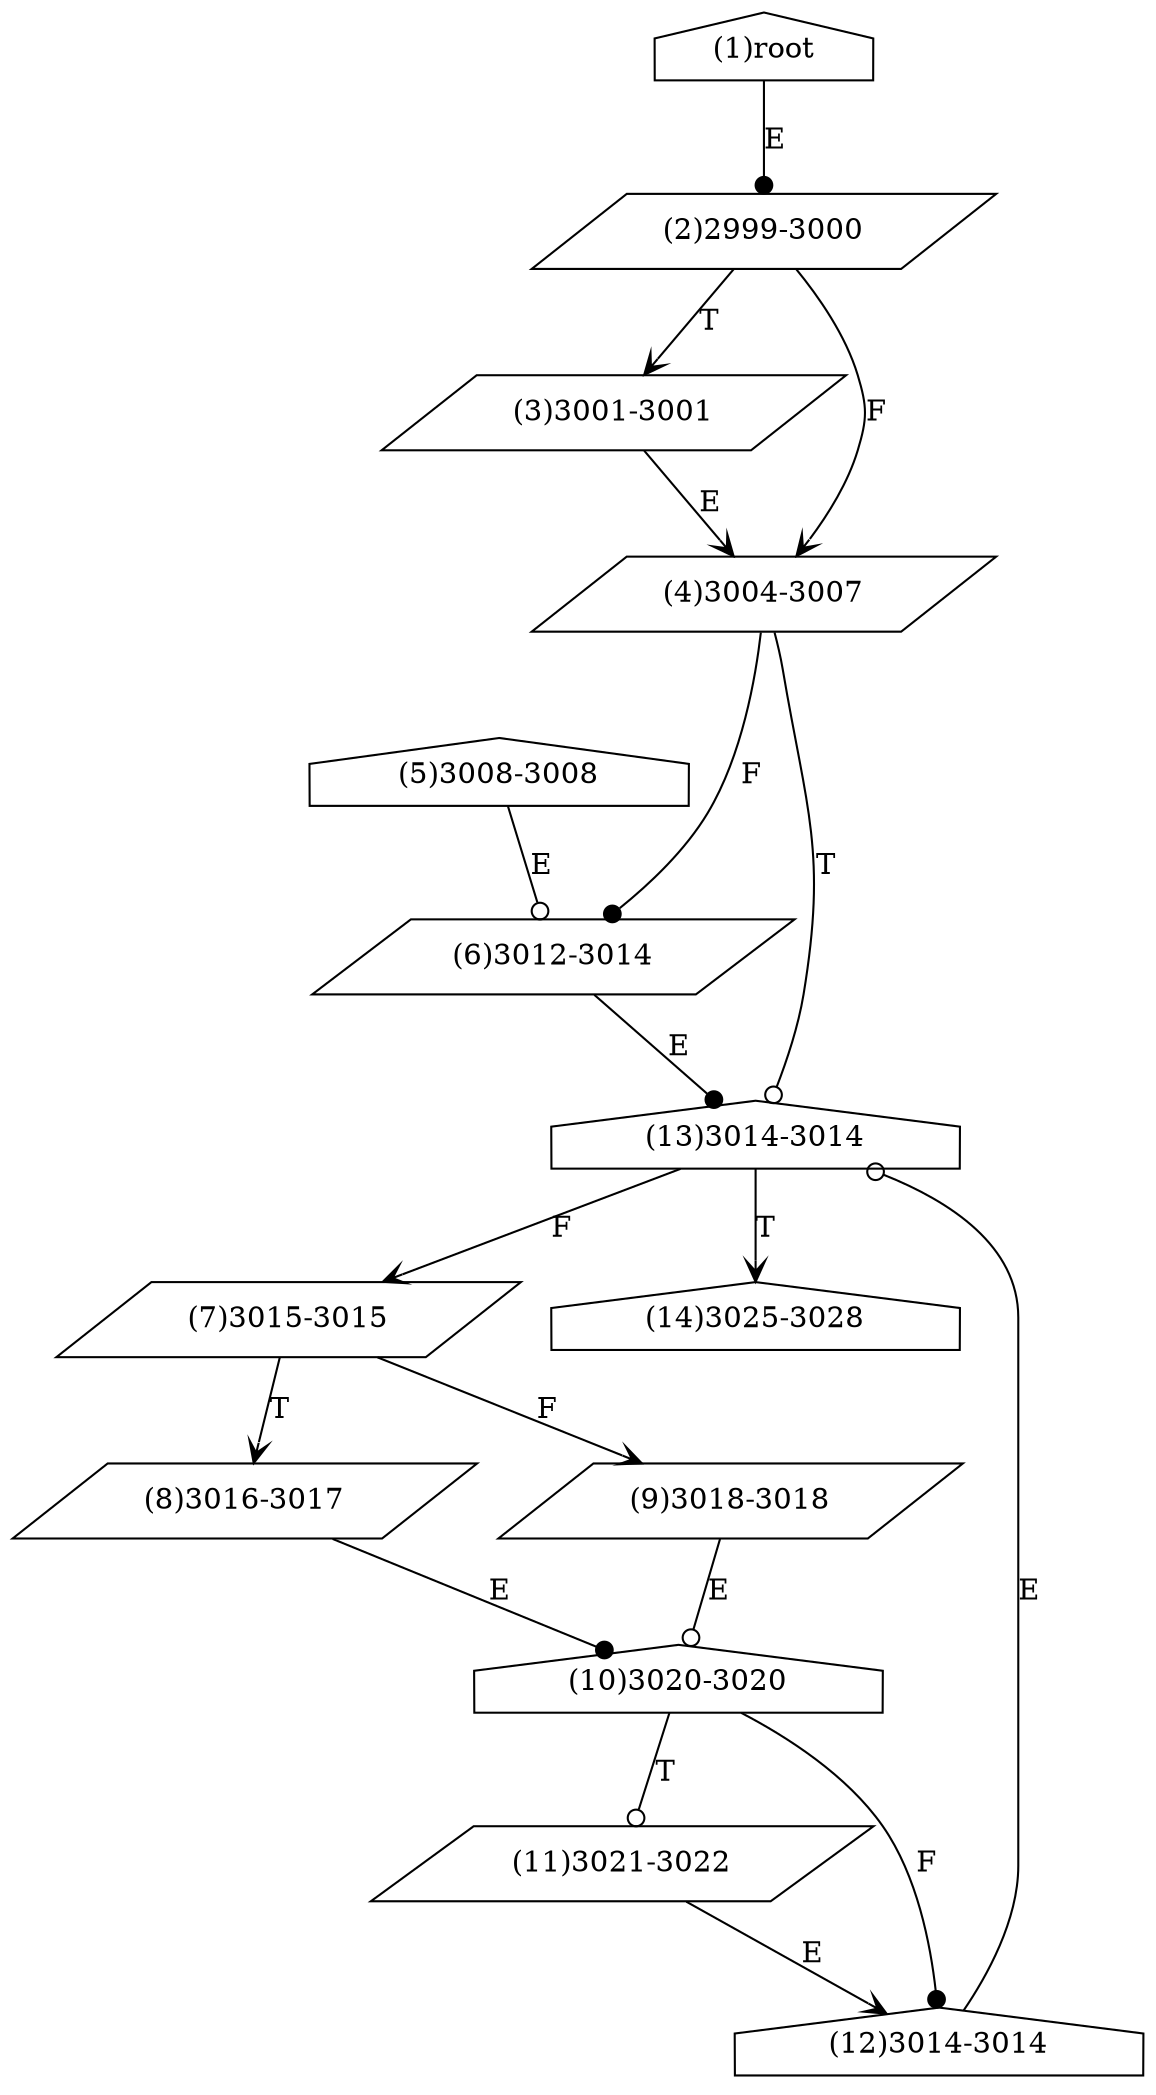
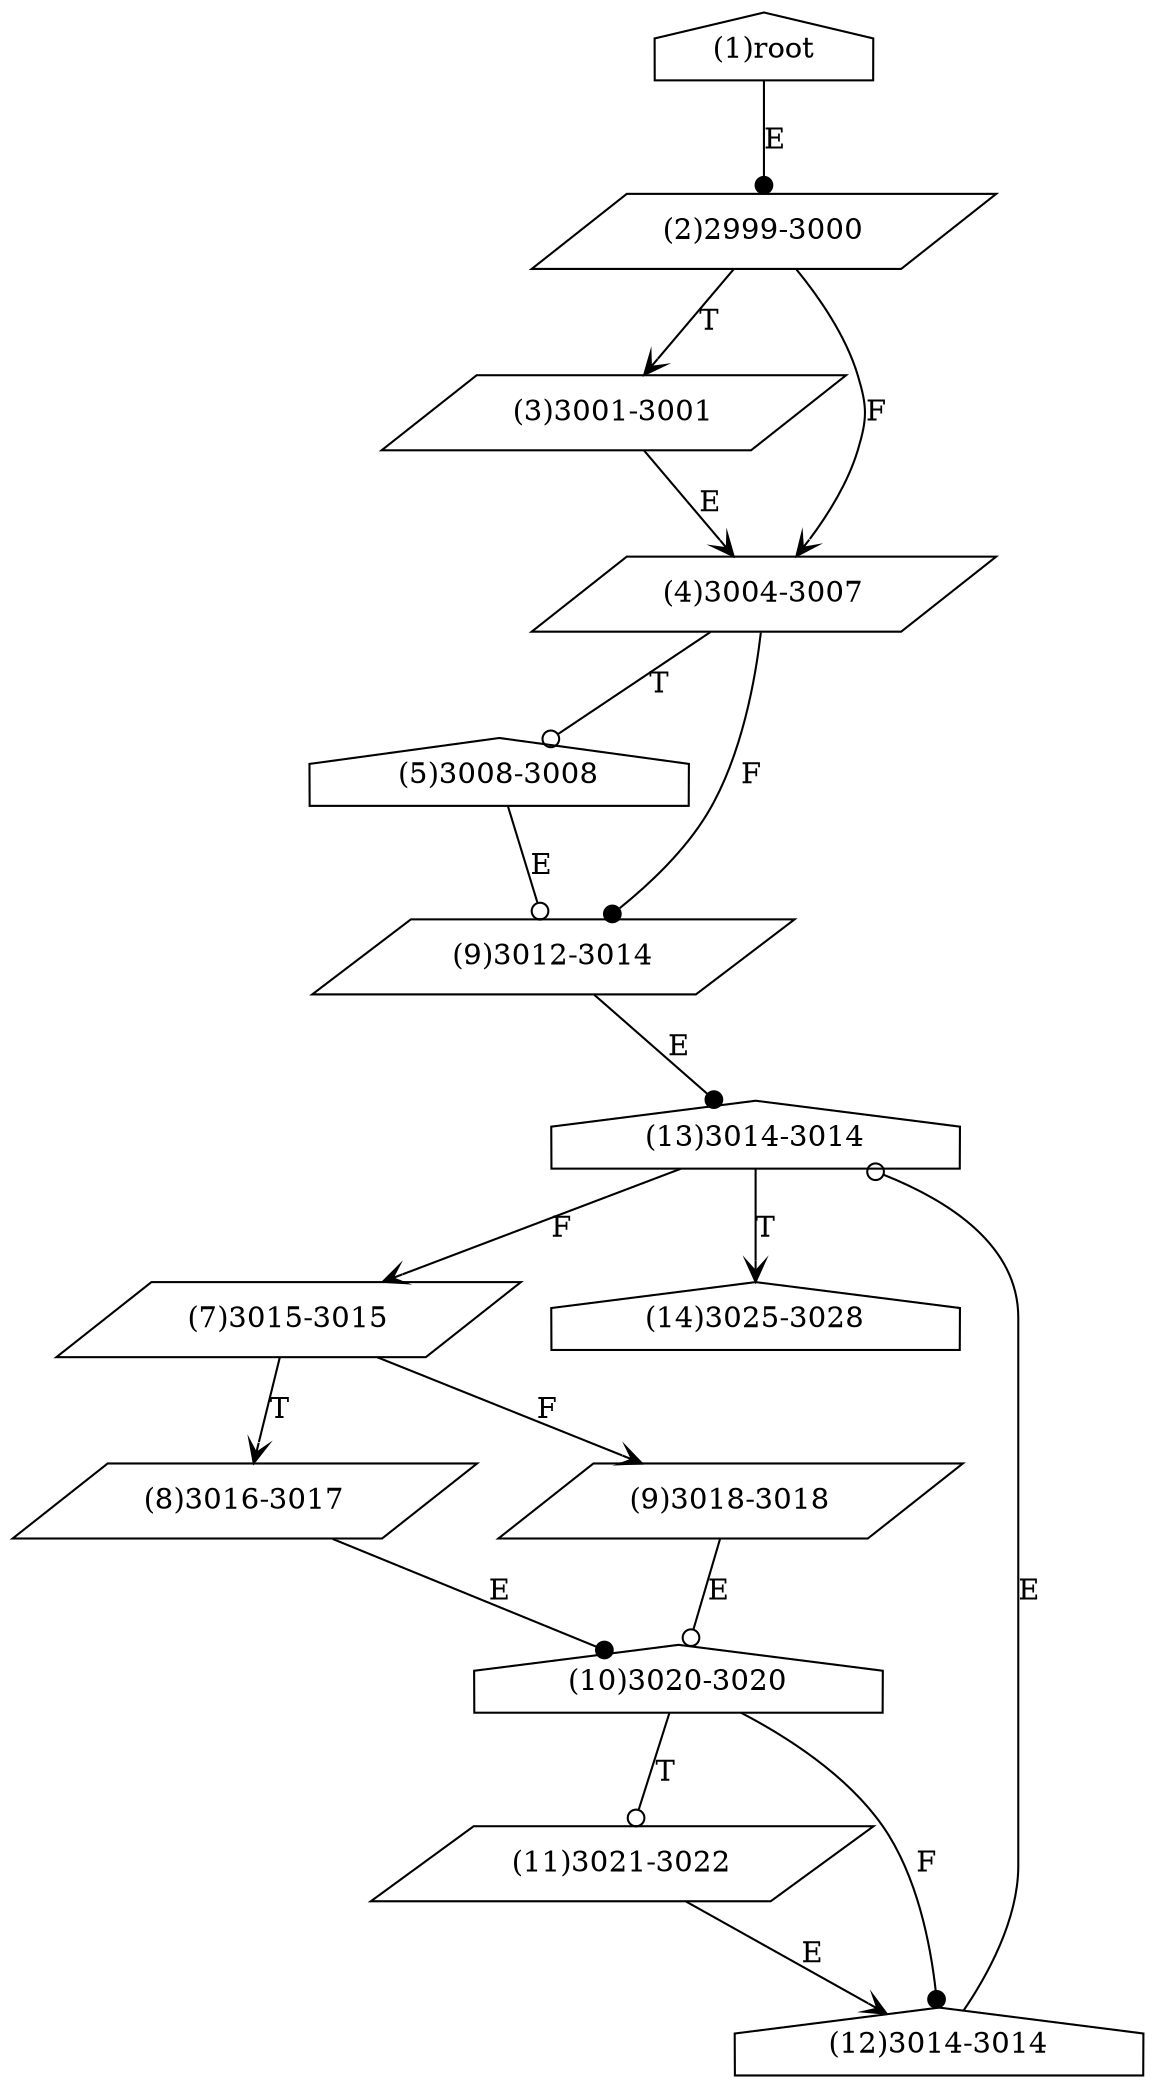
(813, 860) -> (634, 683)
(553, 957) -> (553, 957)
